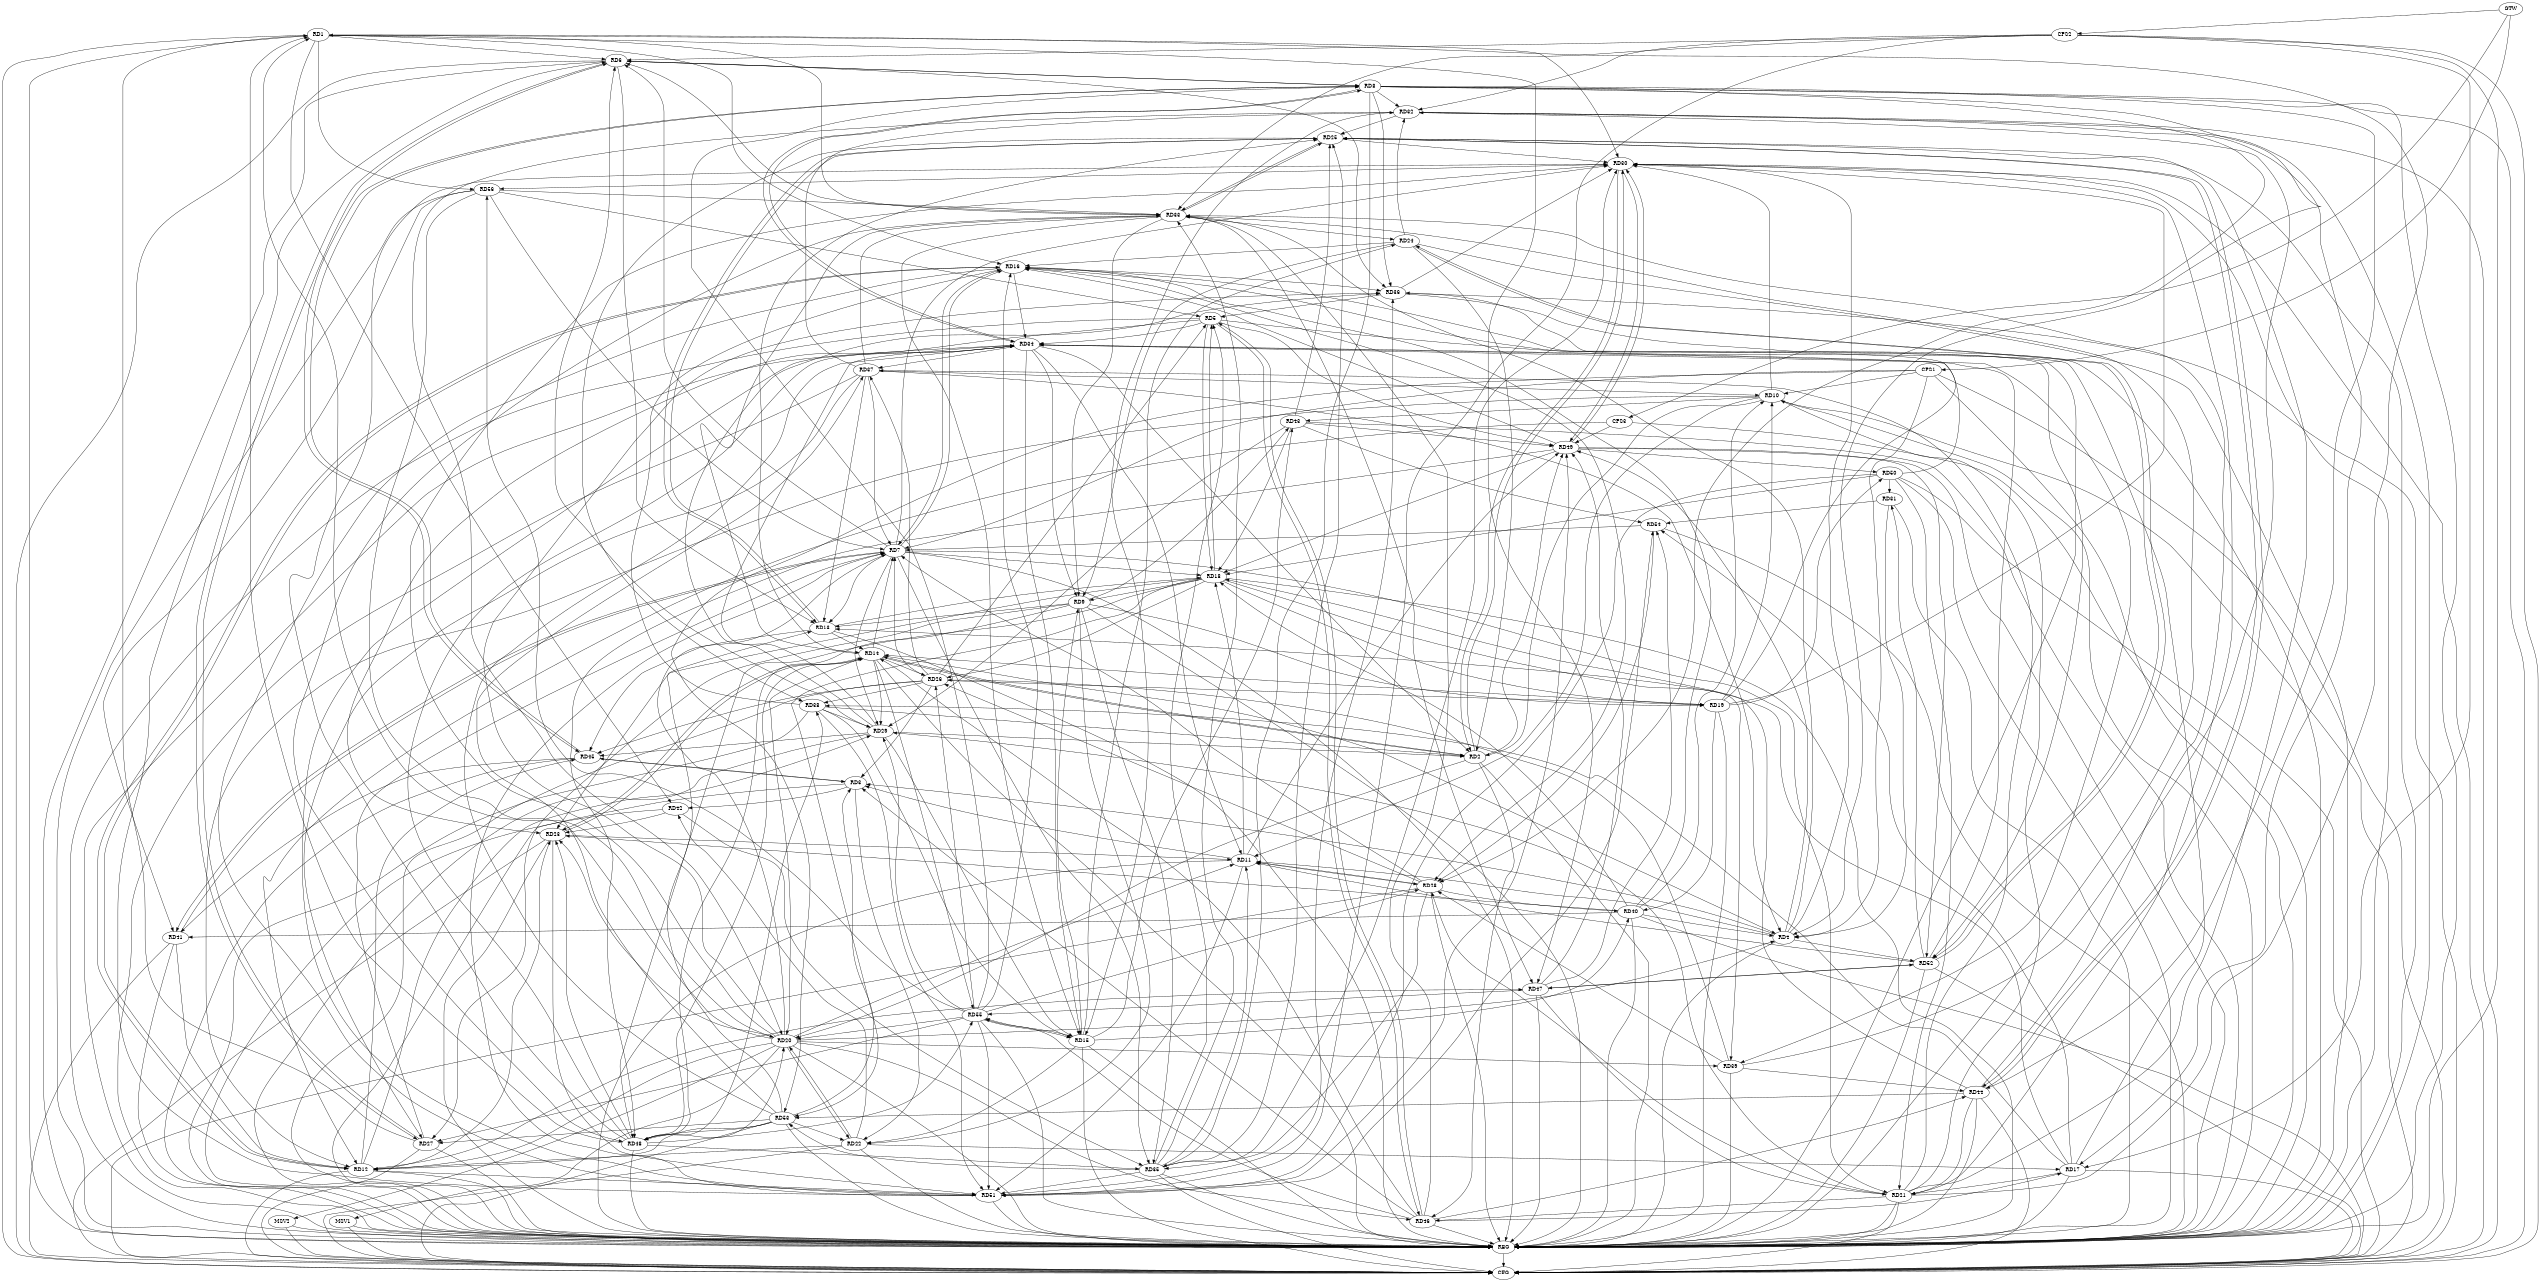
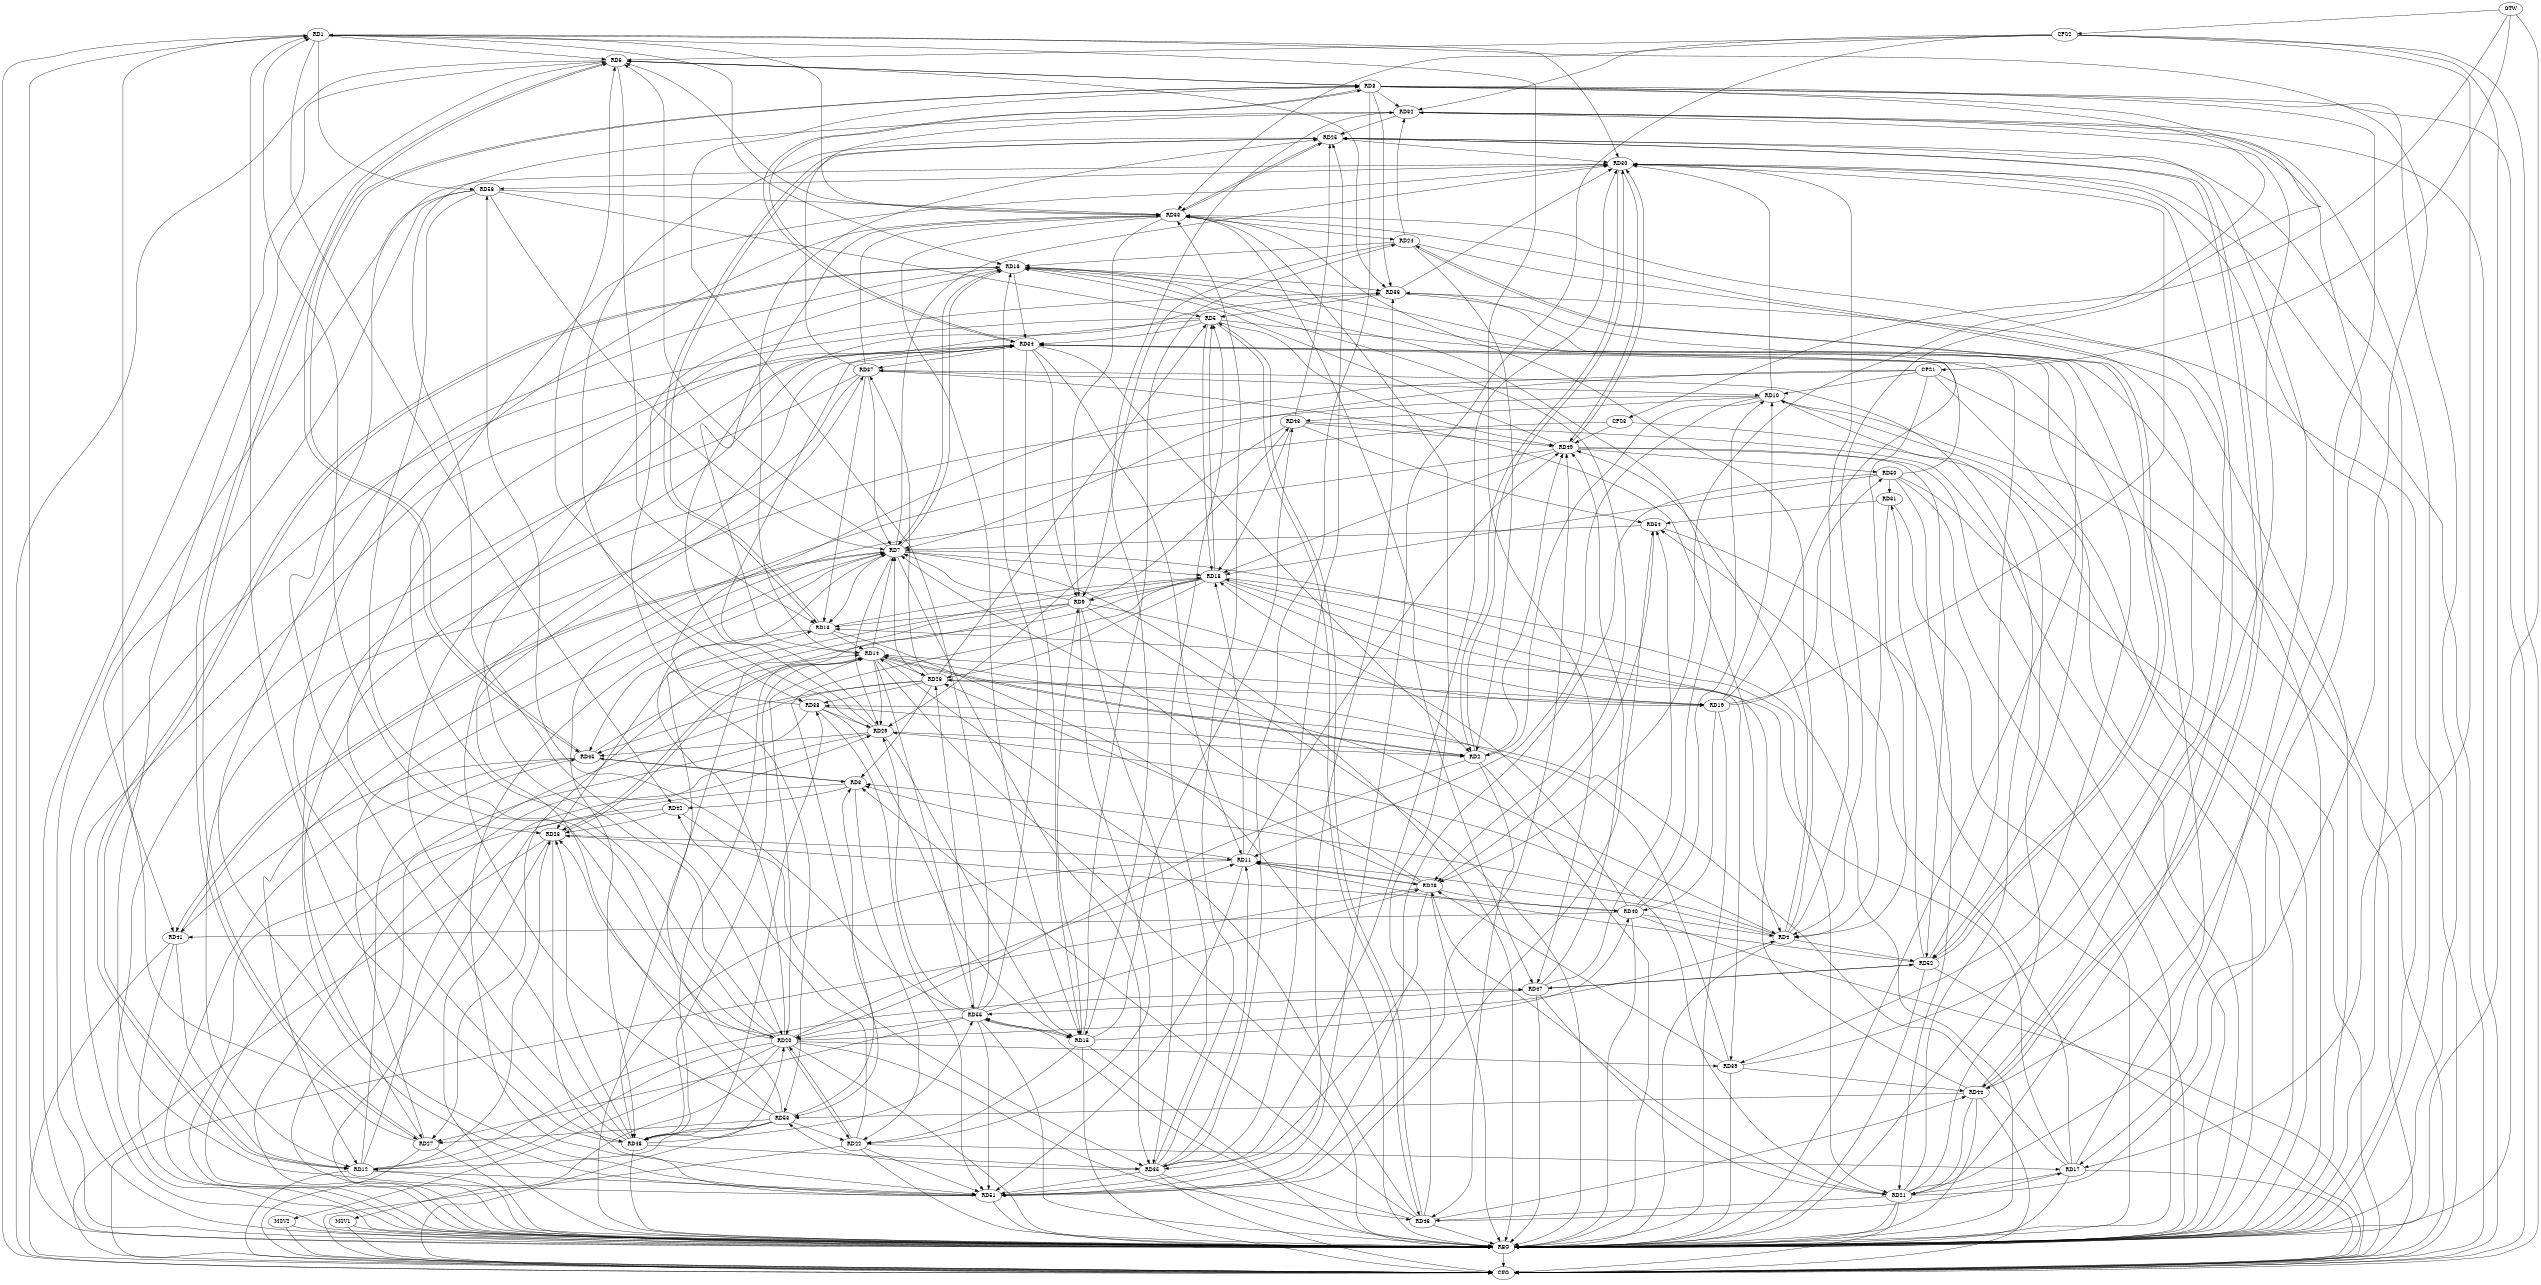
none -> (984, 591)
none -> (718, 685)
(667, 1154) -> (920, 1169)
(1048, 1236) -> (2511, 1086)
